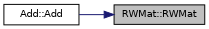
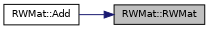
(41, 15) -> (41, 15)
